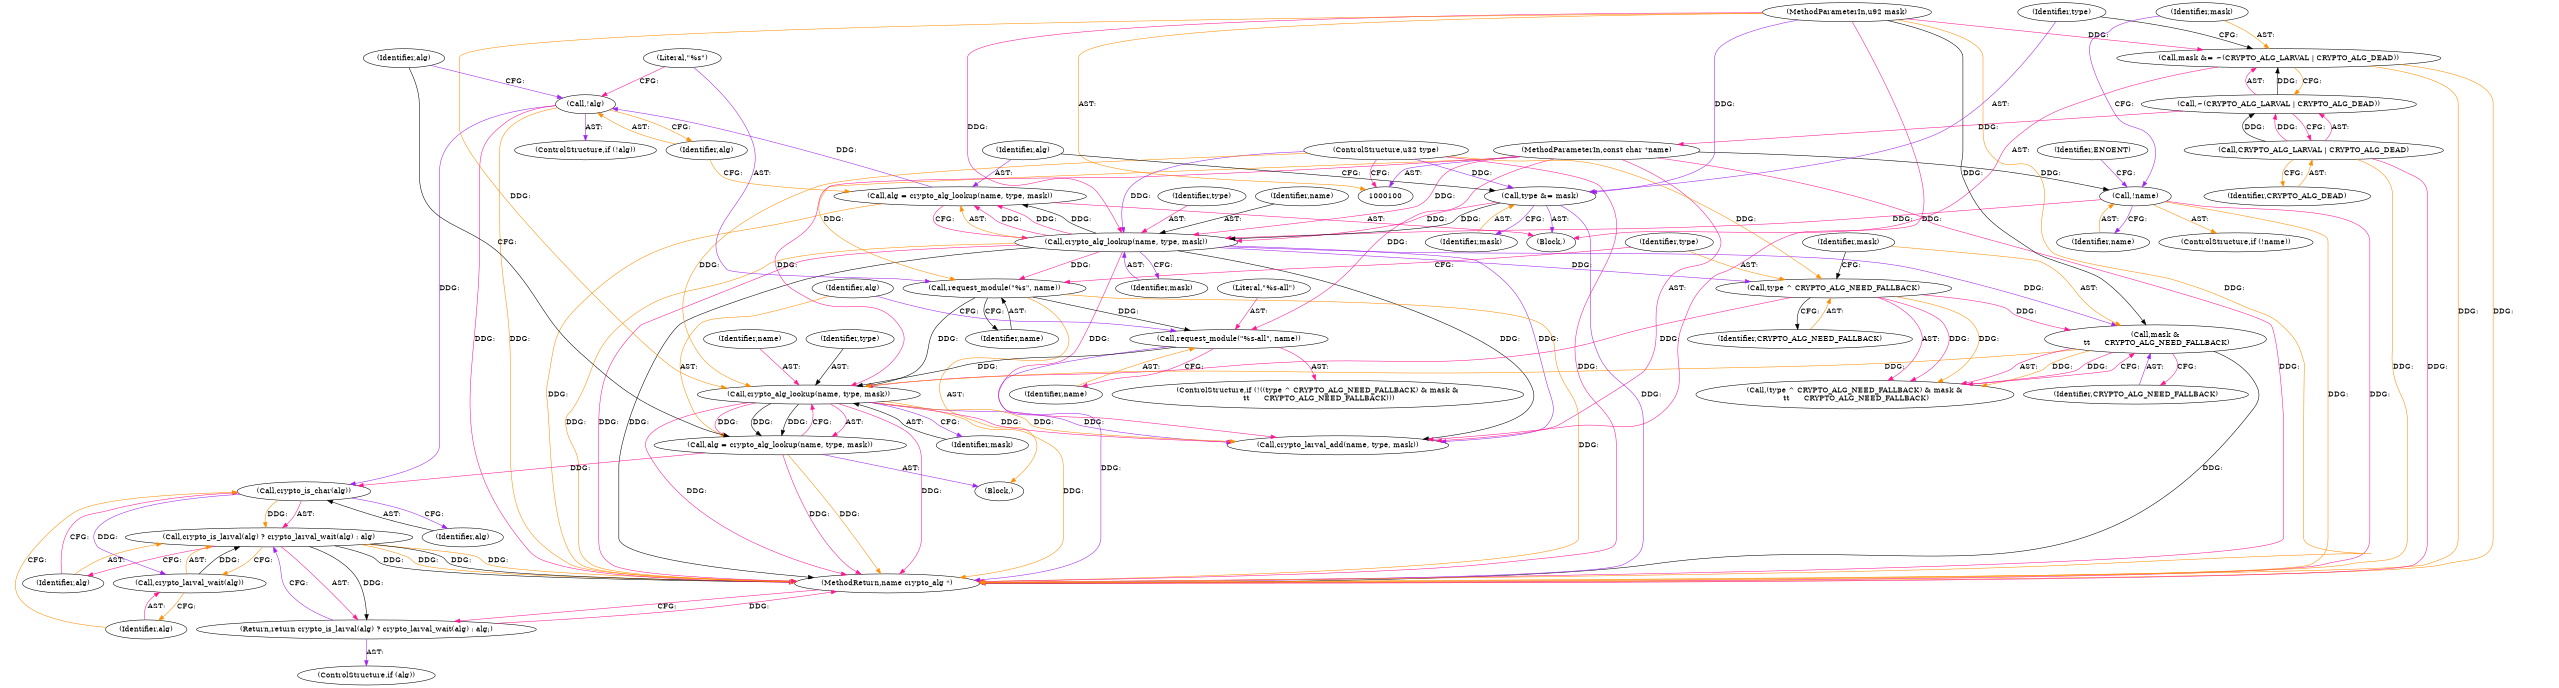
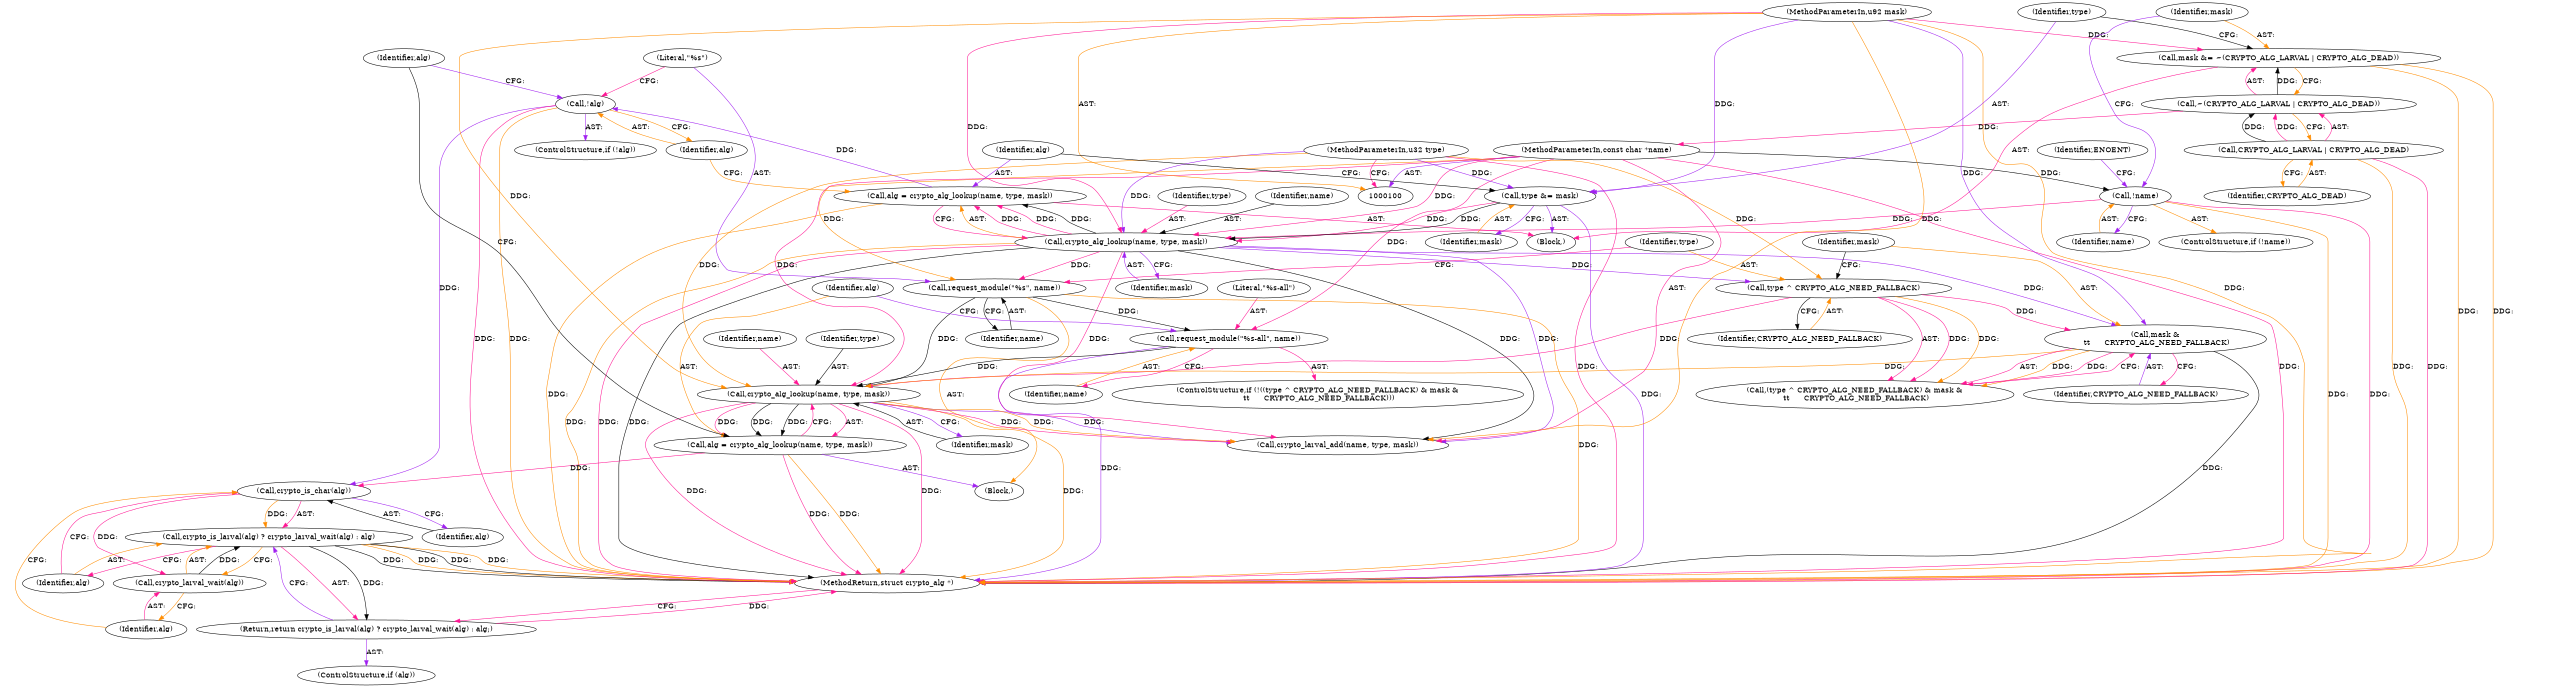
(2302, 124) -> (2302, 124)
(1386, 150) -> (1386, 150)
(1964, 181) -> (1964, 181)
(1717, 275) -> (1717, 275)
(123, 513) -> (123, 513)
(887, 583) -> (887, 583)
